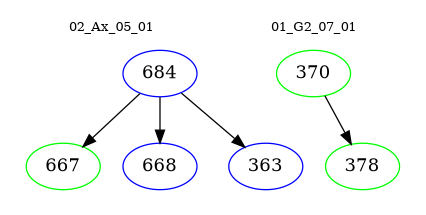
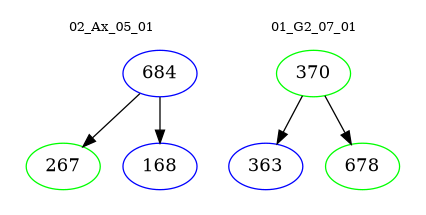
(199, 108) -> (293, 114)
(63, 166) -> (63, 166)
(160, 166) -> (160, 166)
(363, 166) -> (363, 166)
